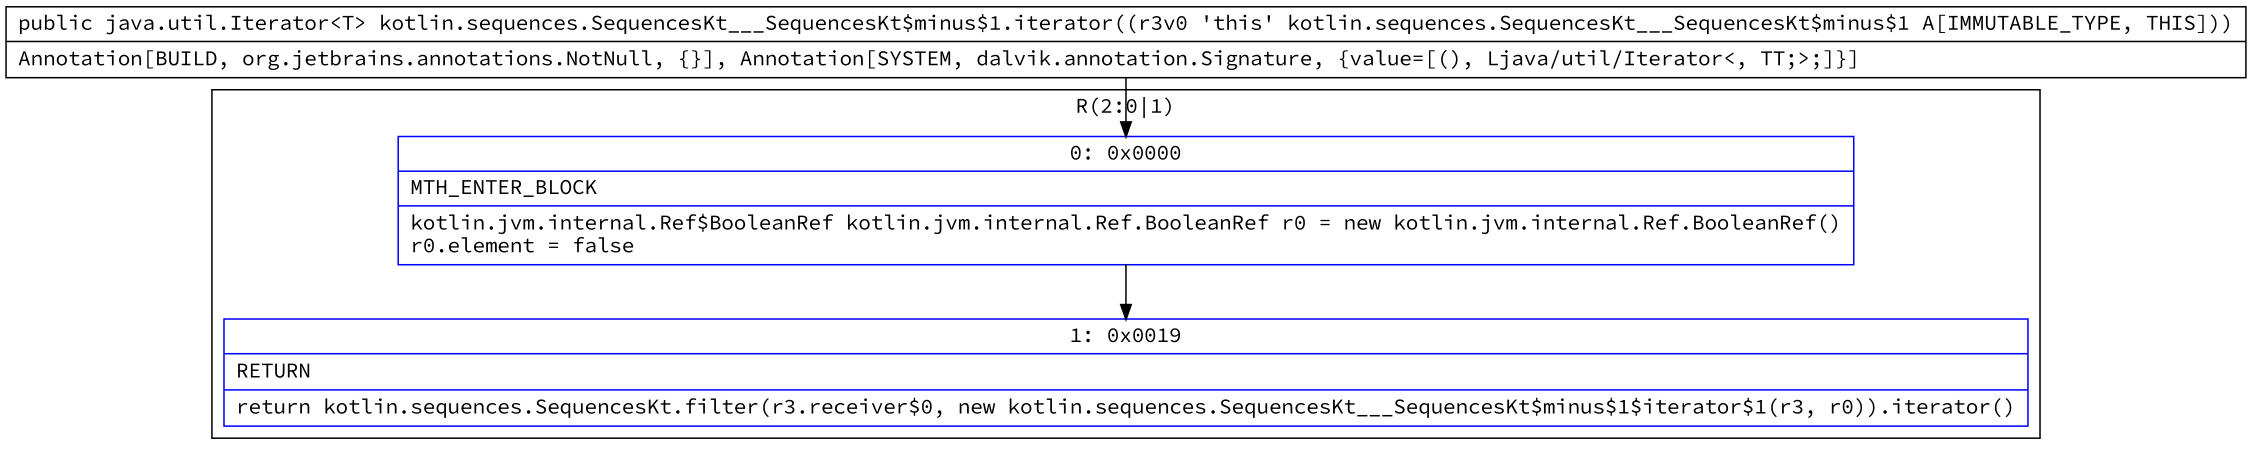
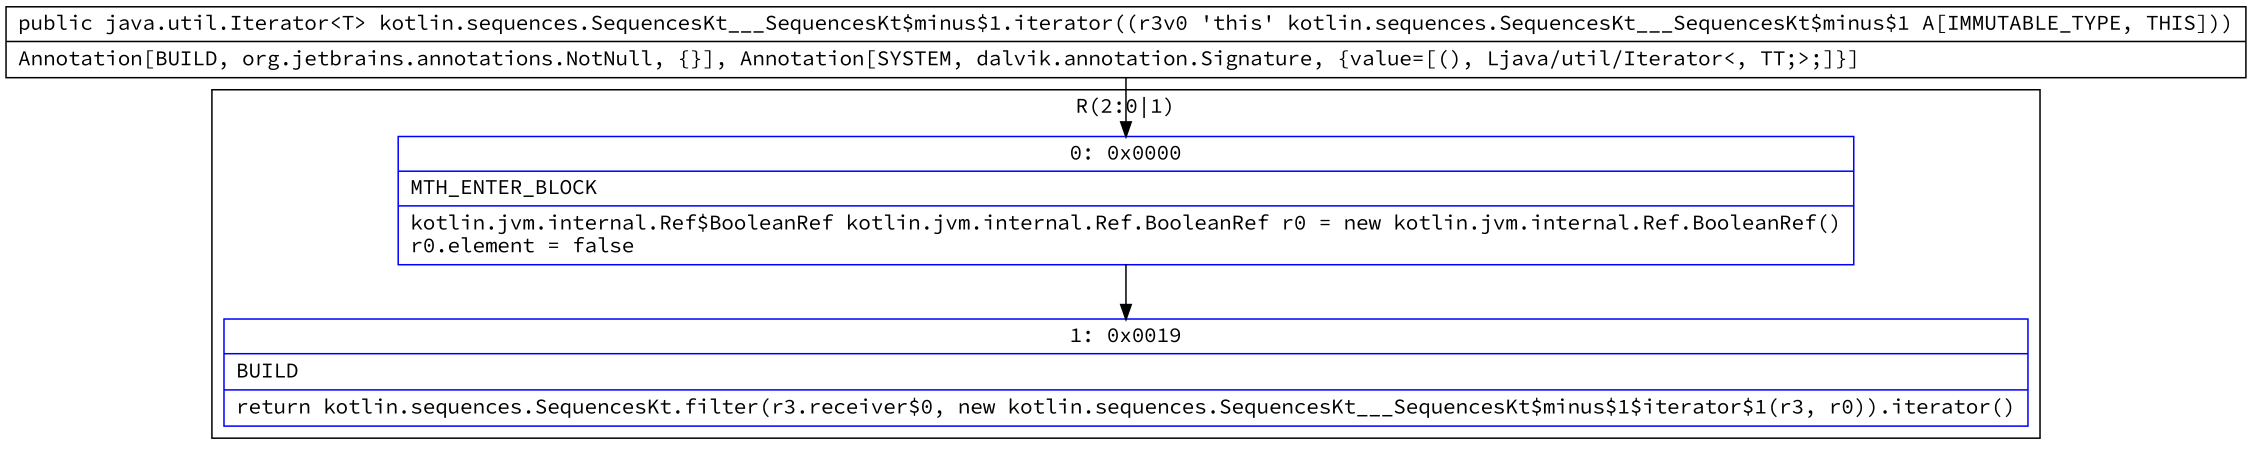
(274, 371) -> (268, 371)
